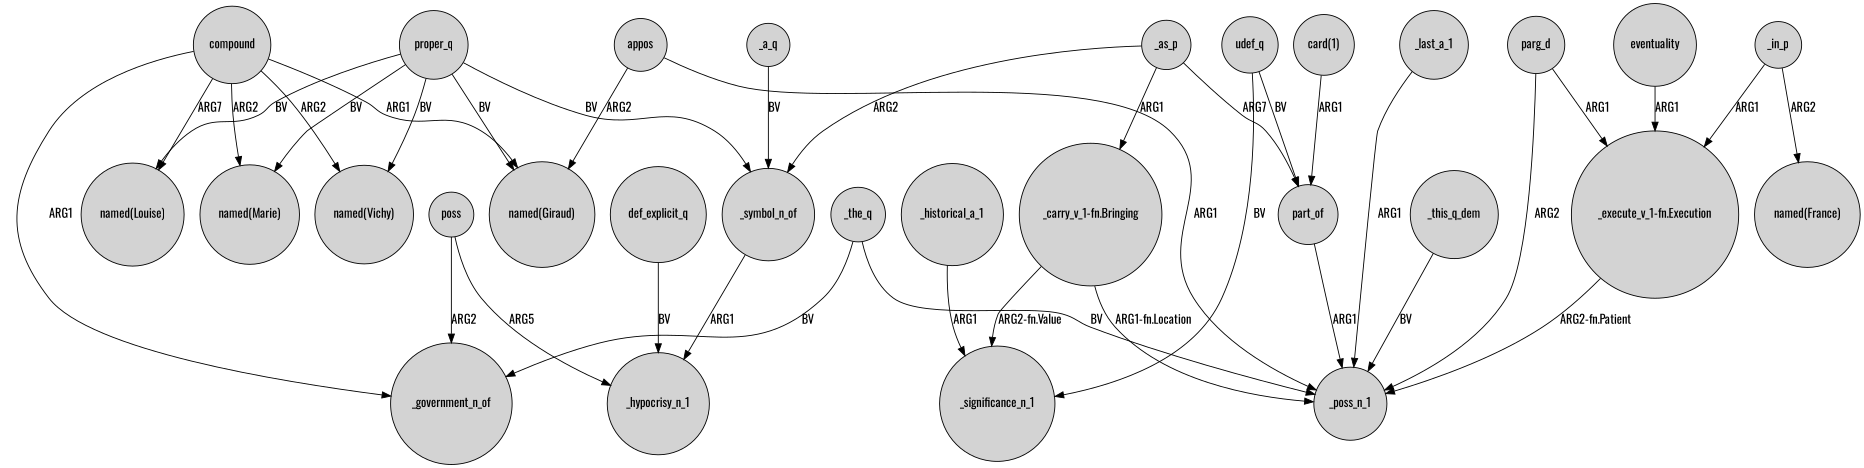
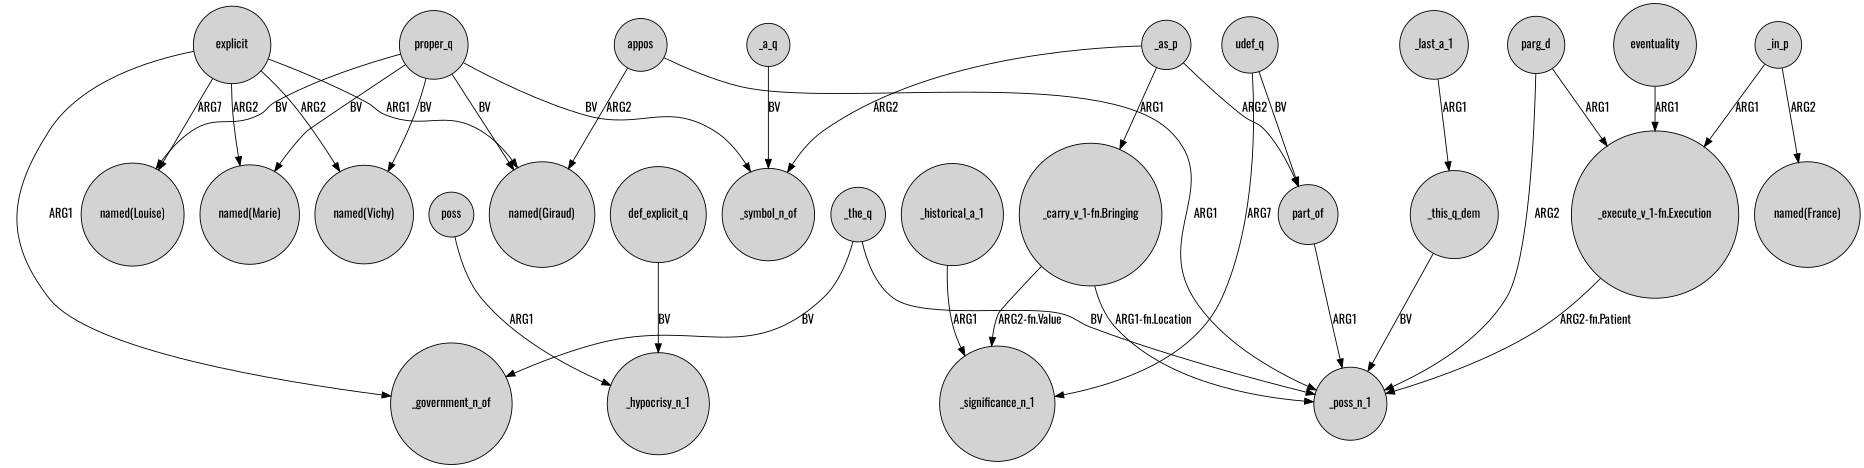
(232, 45) -> (232, 45)
(1324, 45) -> none
(1255, 109) -> (1255, 109)
(1369, 210) -> (1443, 121)
(1260, 215) -> (1260, 215)
(451, 285) -> none
(717, 303) -> none
(522, 321) -> (522, 321)
